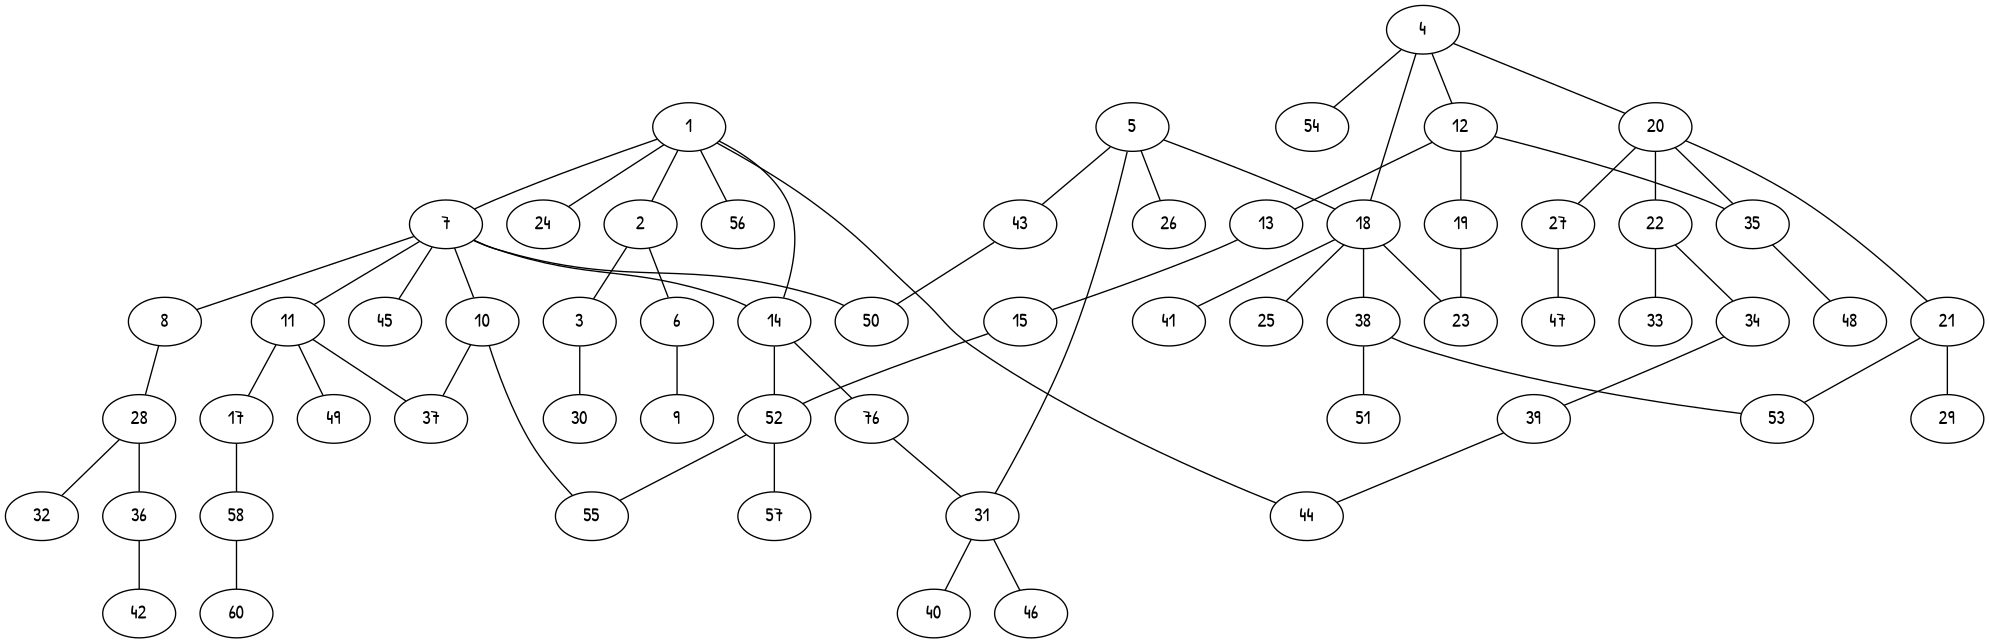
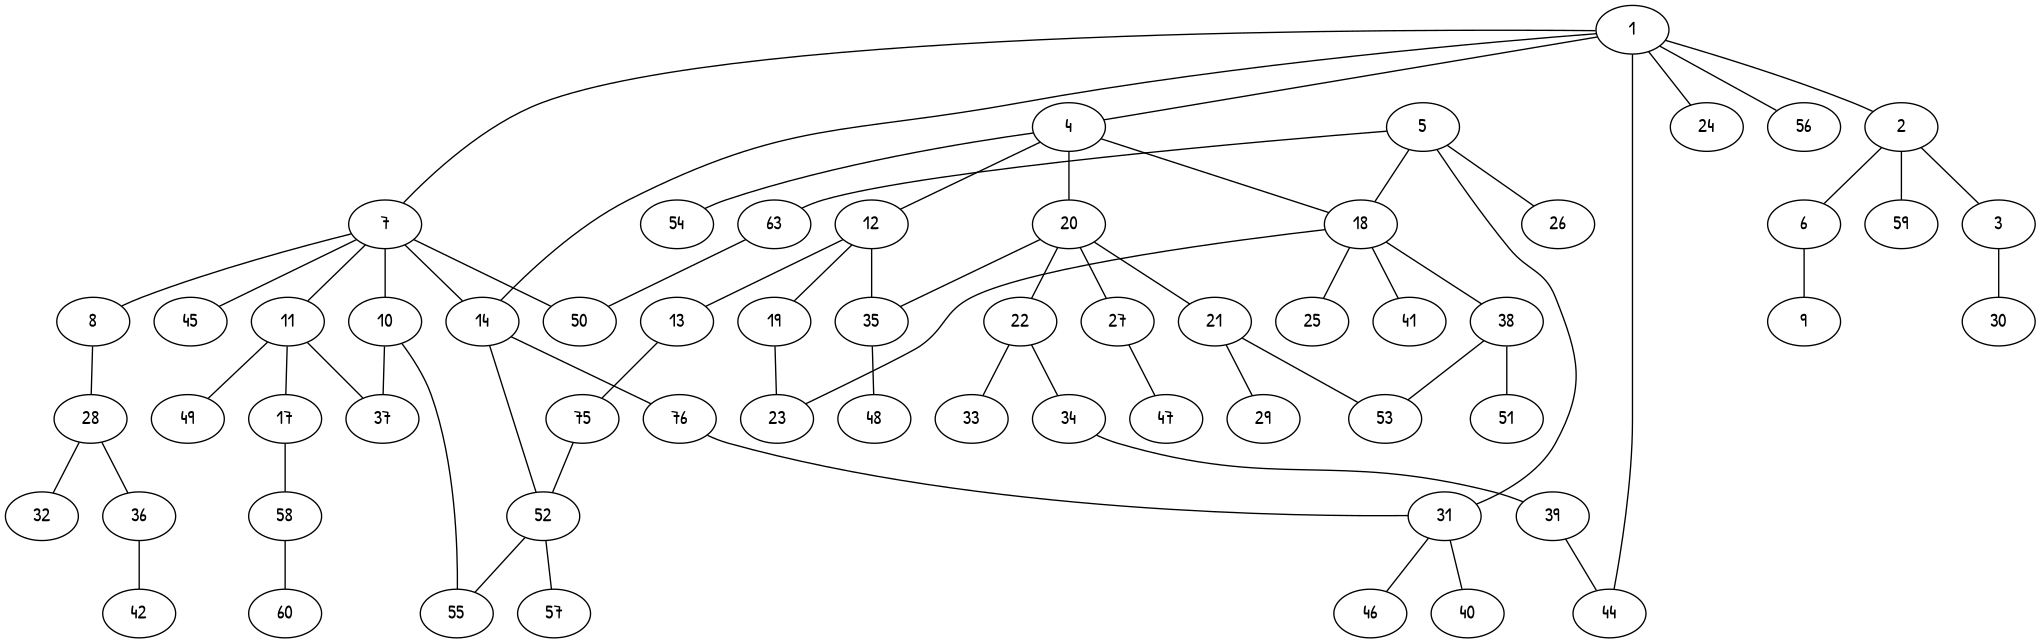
none -> (1351, 78)
(1020, 224) -> (774, 224)
none -> (1901, 224)
(1020, 322) -> (582, 419)
